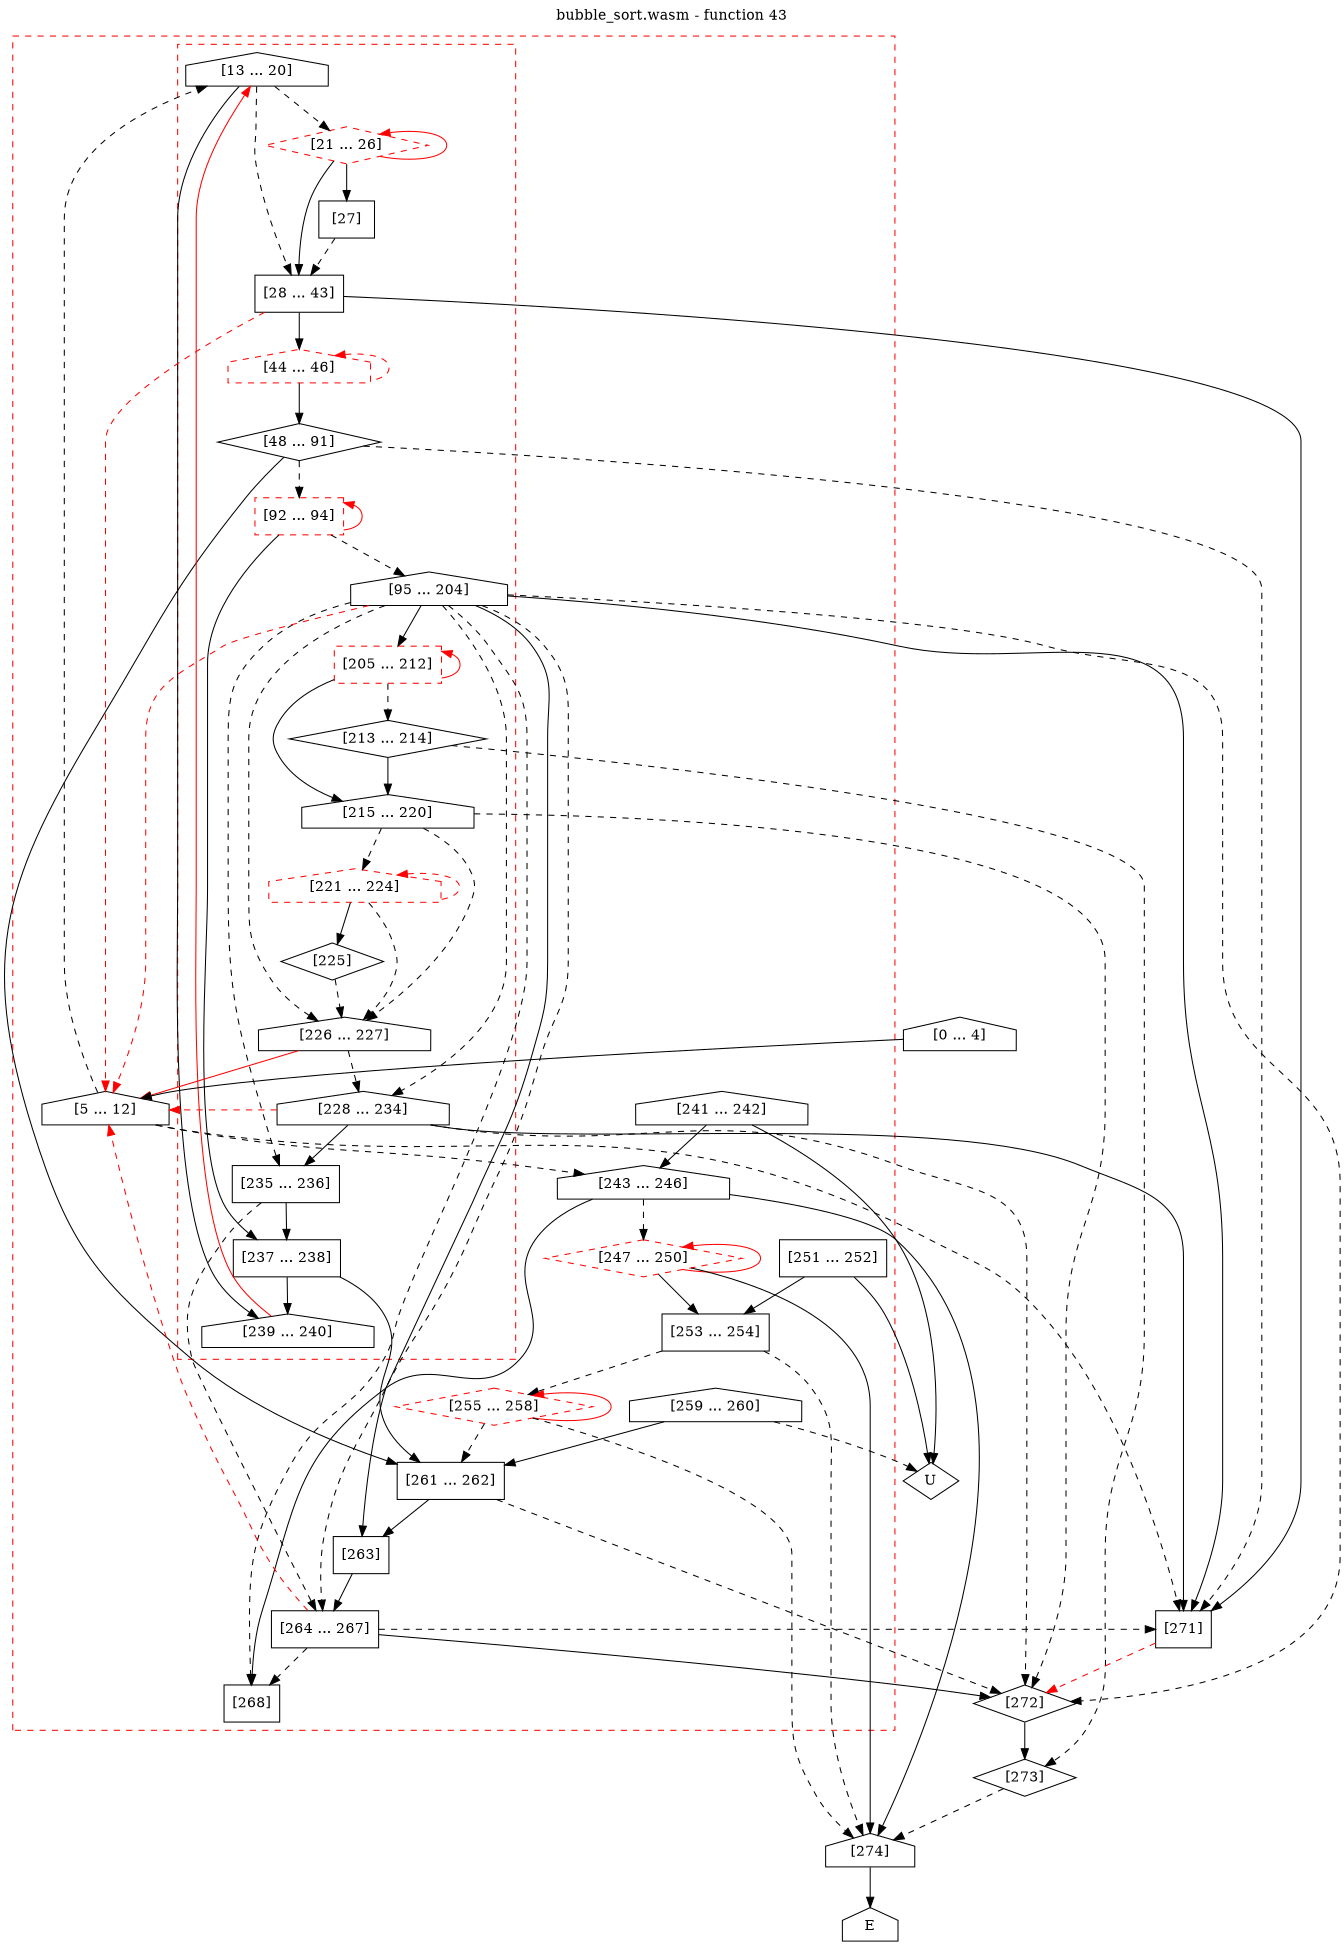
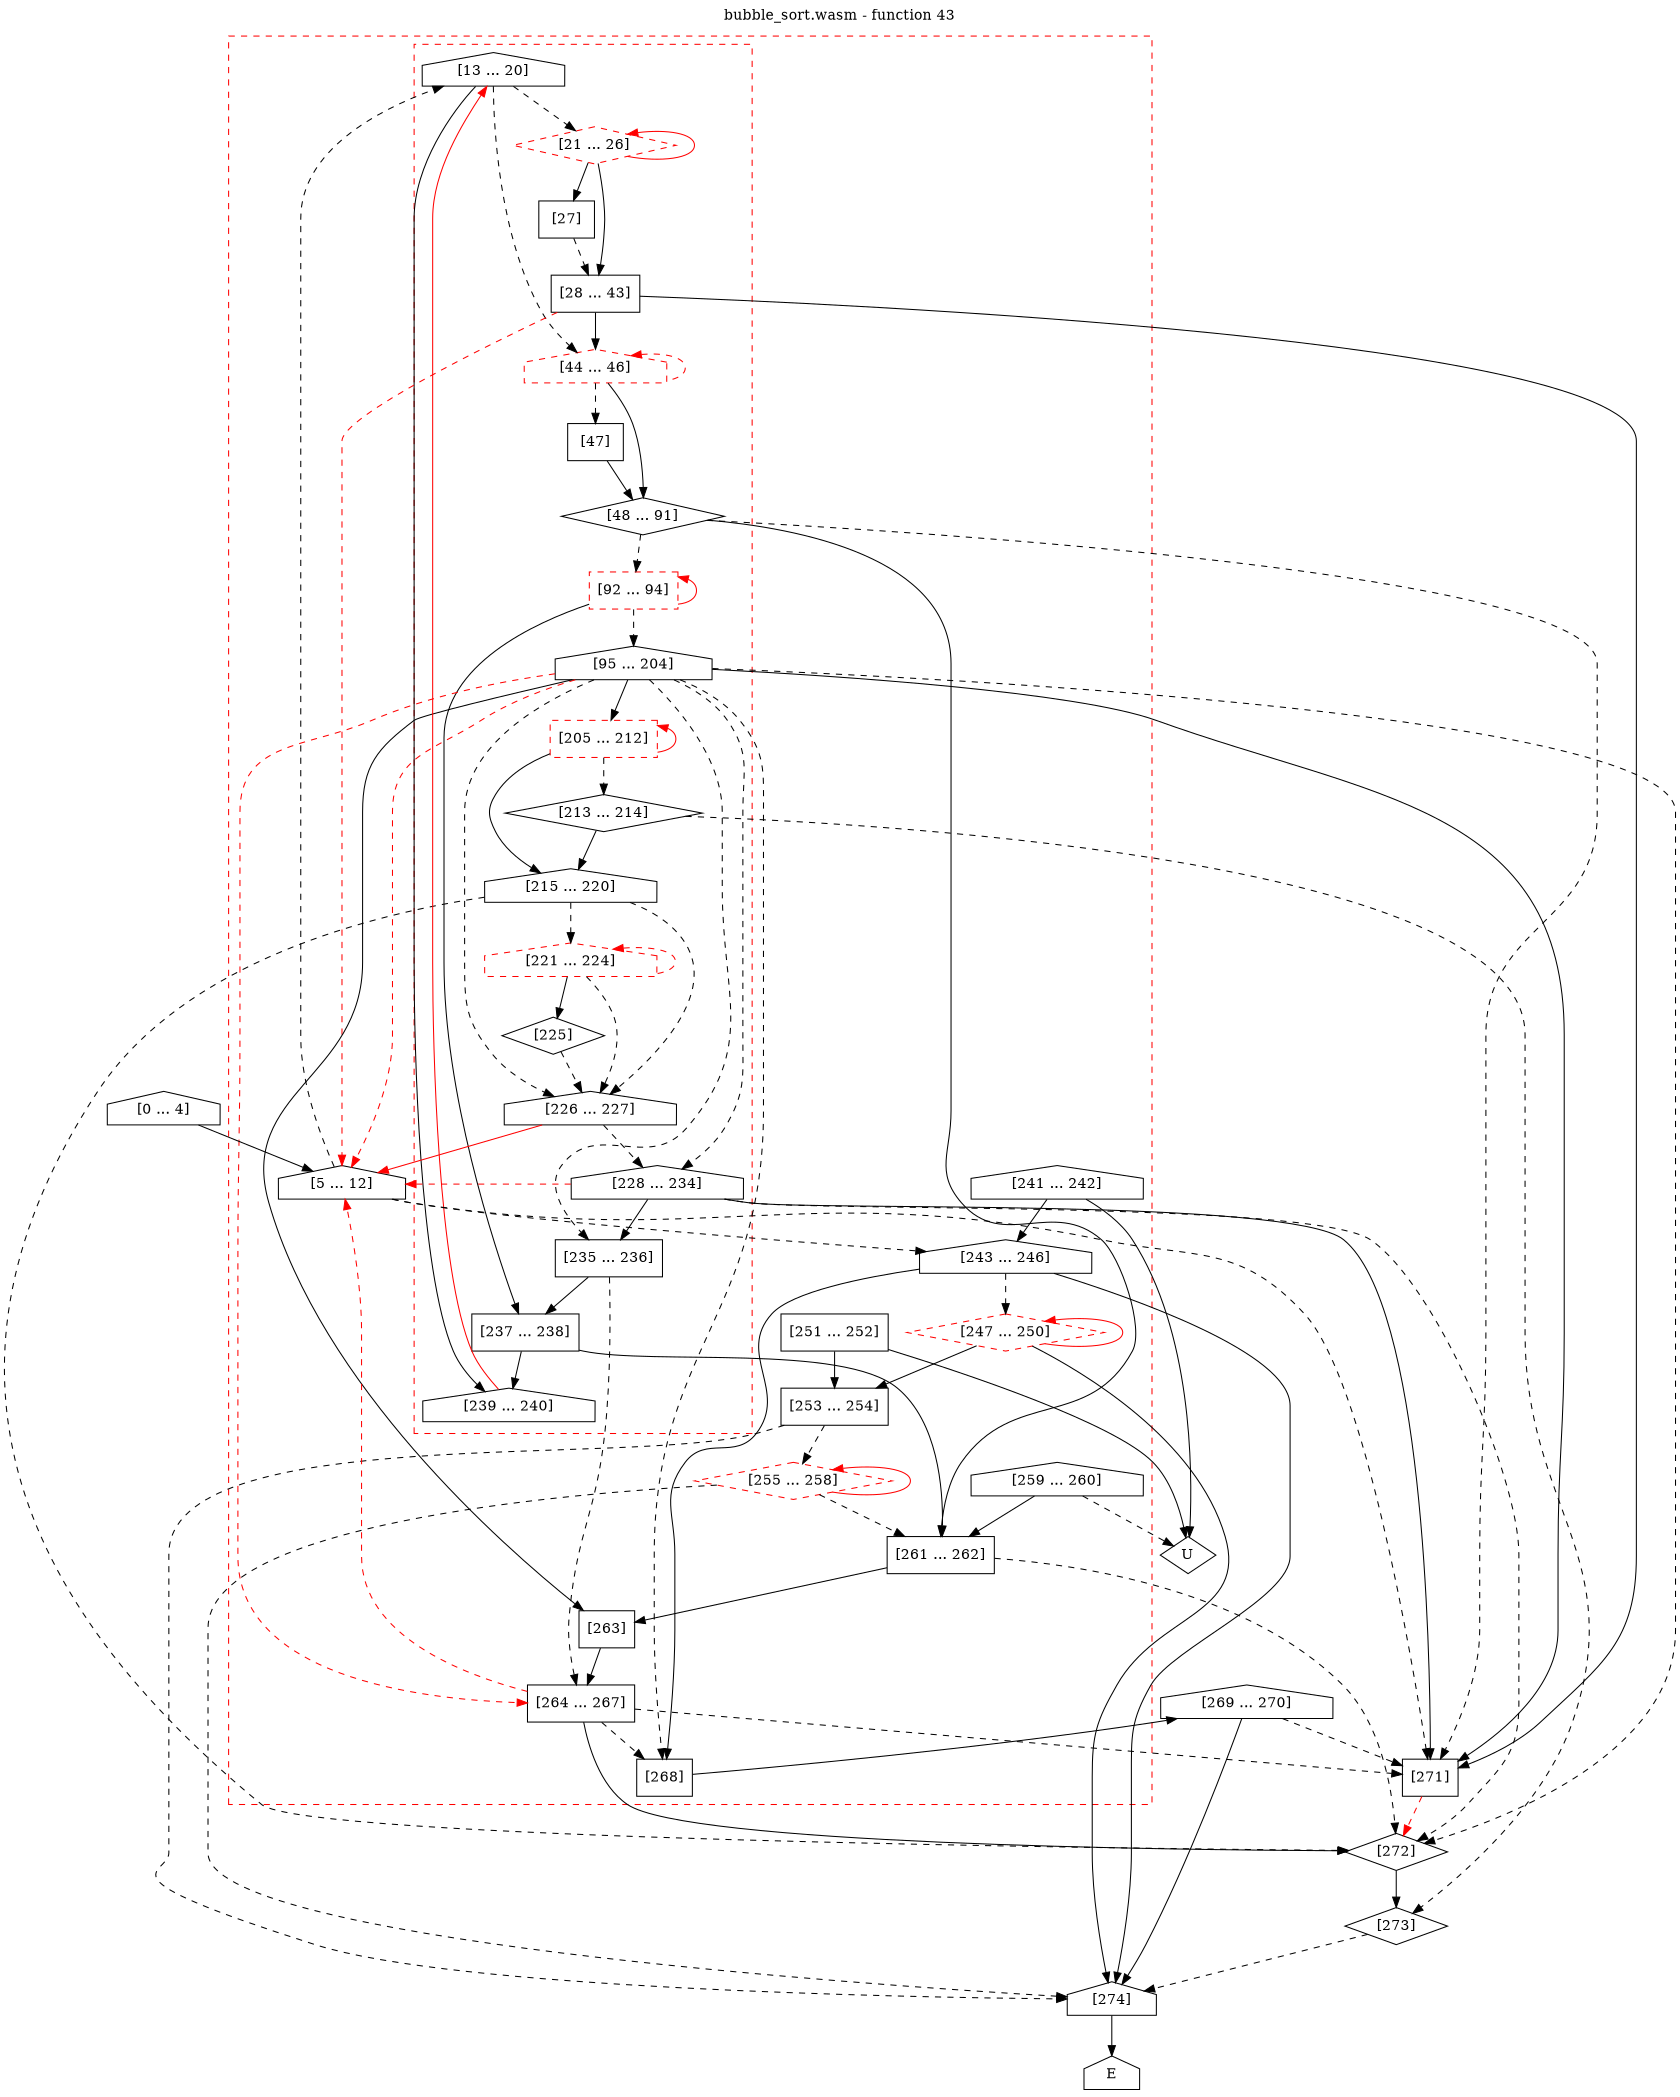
(259, 178) -> (509, 223)
none -> (595, 442)
(527, 1103) -> (238, 1175)
none -> (1247, 1704)
